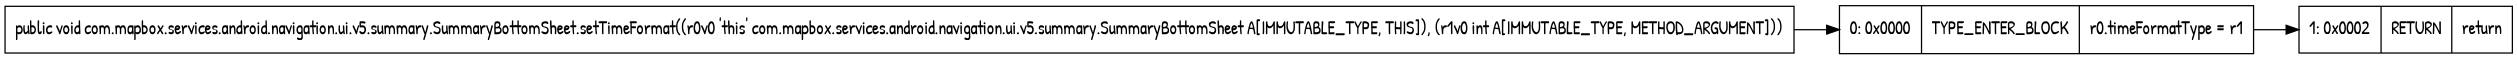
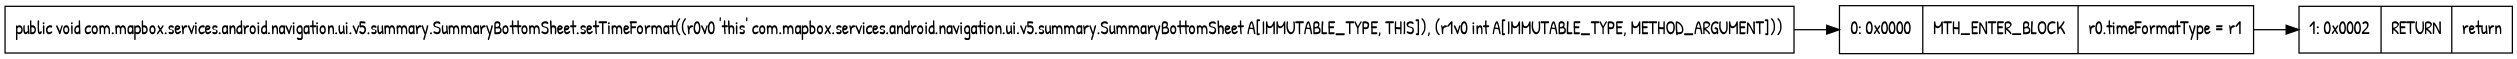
(2000, 29) -> (2000, 29)
